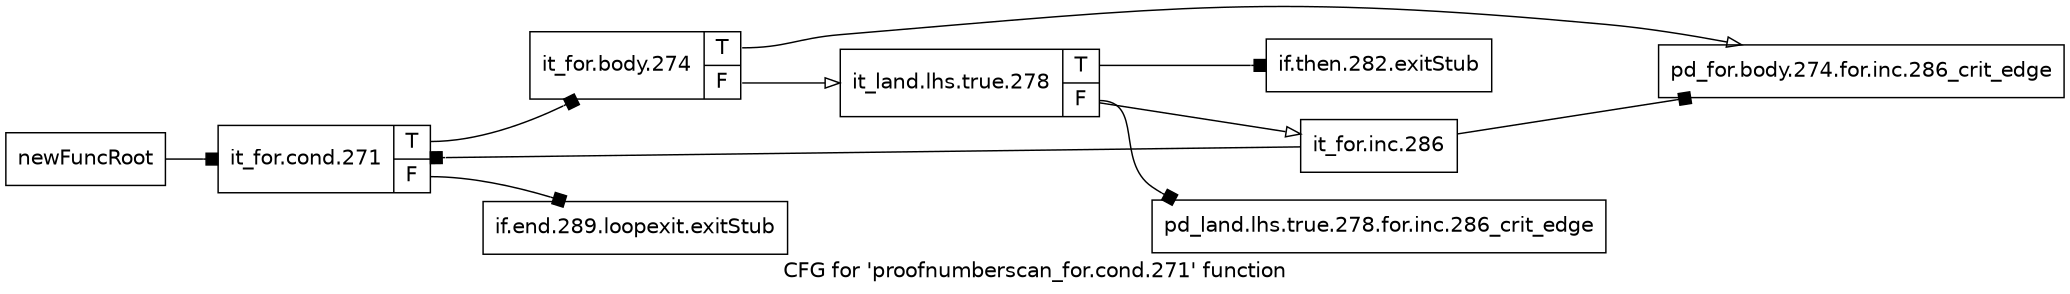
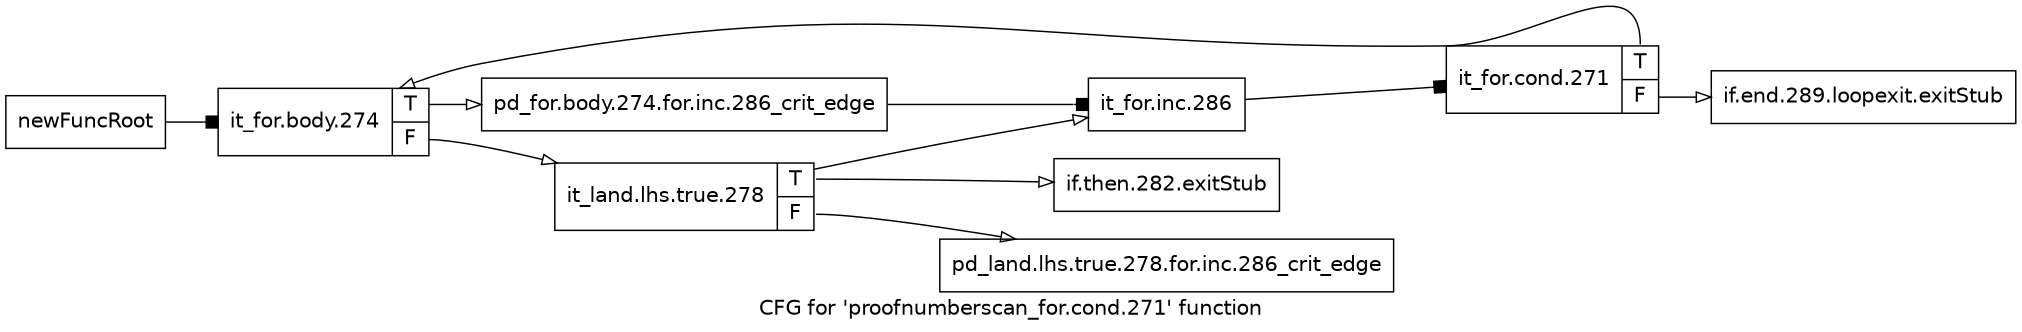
(1175, 65) -> (927, 180)
(1567, 117) -> (980, 104)
(499, 131) -> (1039, 31)
(1129, 139) -> (909, 223)
(184, 159) -> (185, 122)
(491, 183) -> (1677, 97)
